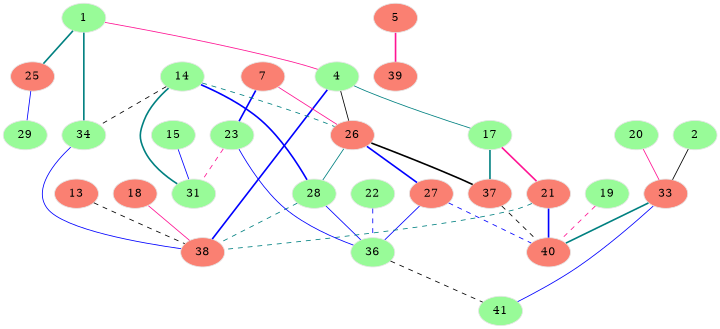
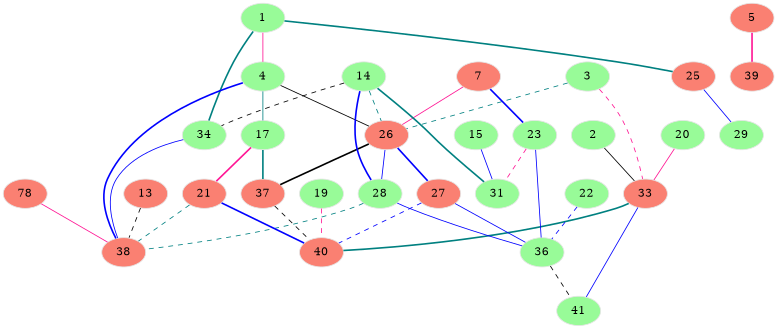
none -> (588, 77)
(333, 164) -> (383, 164)
(135, 194) -> (25, 194)
